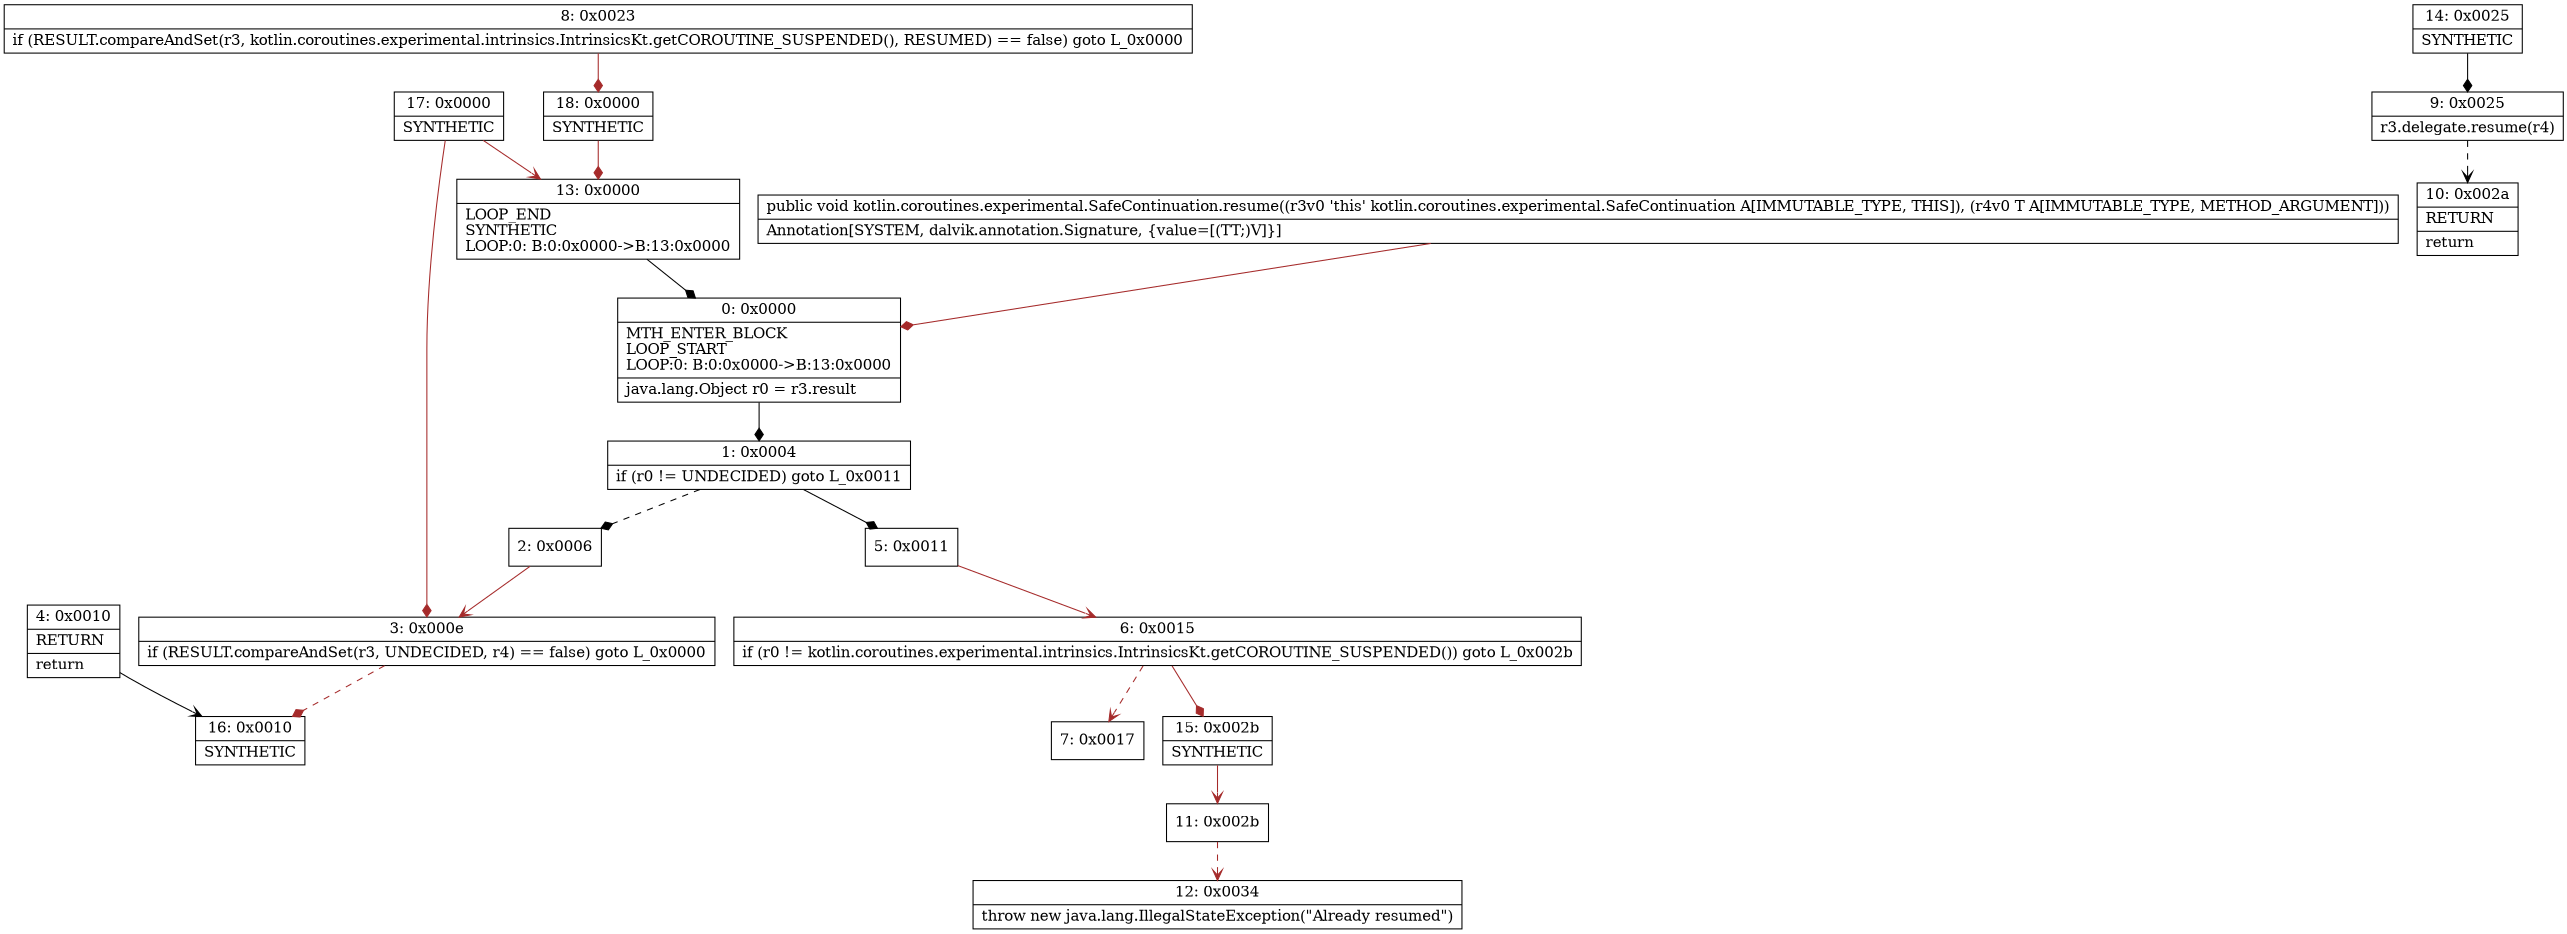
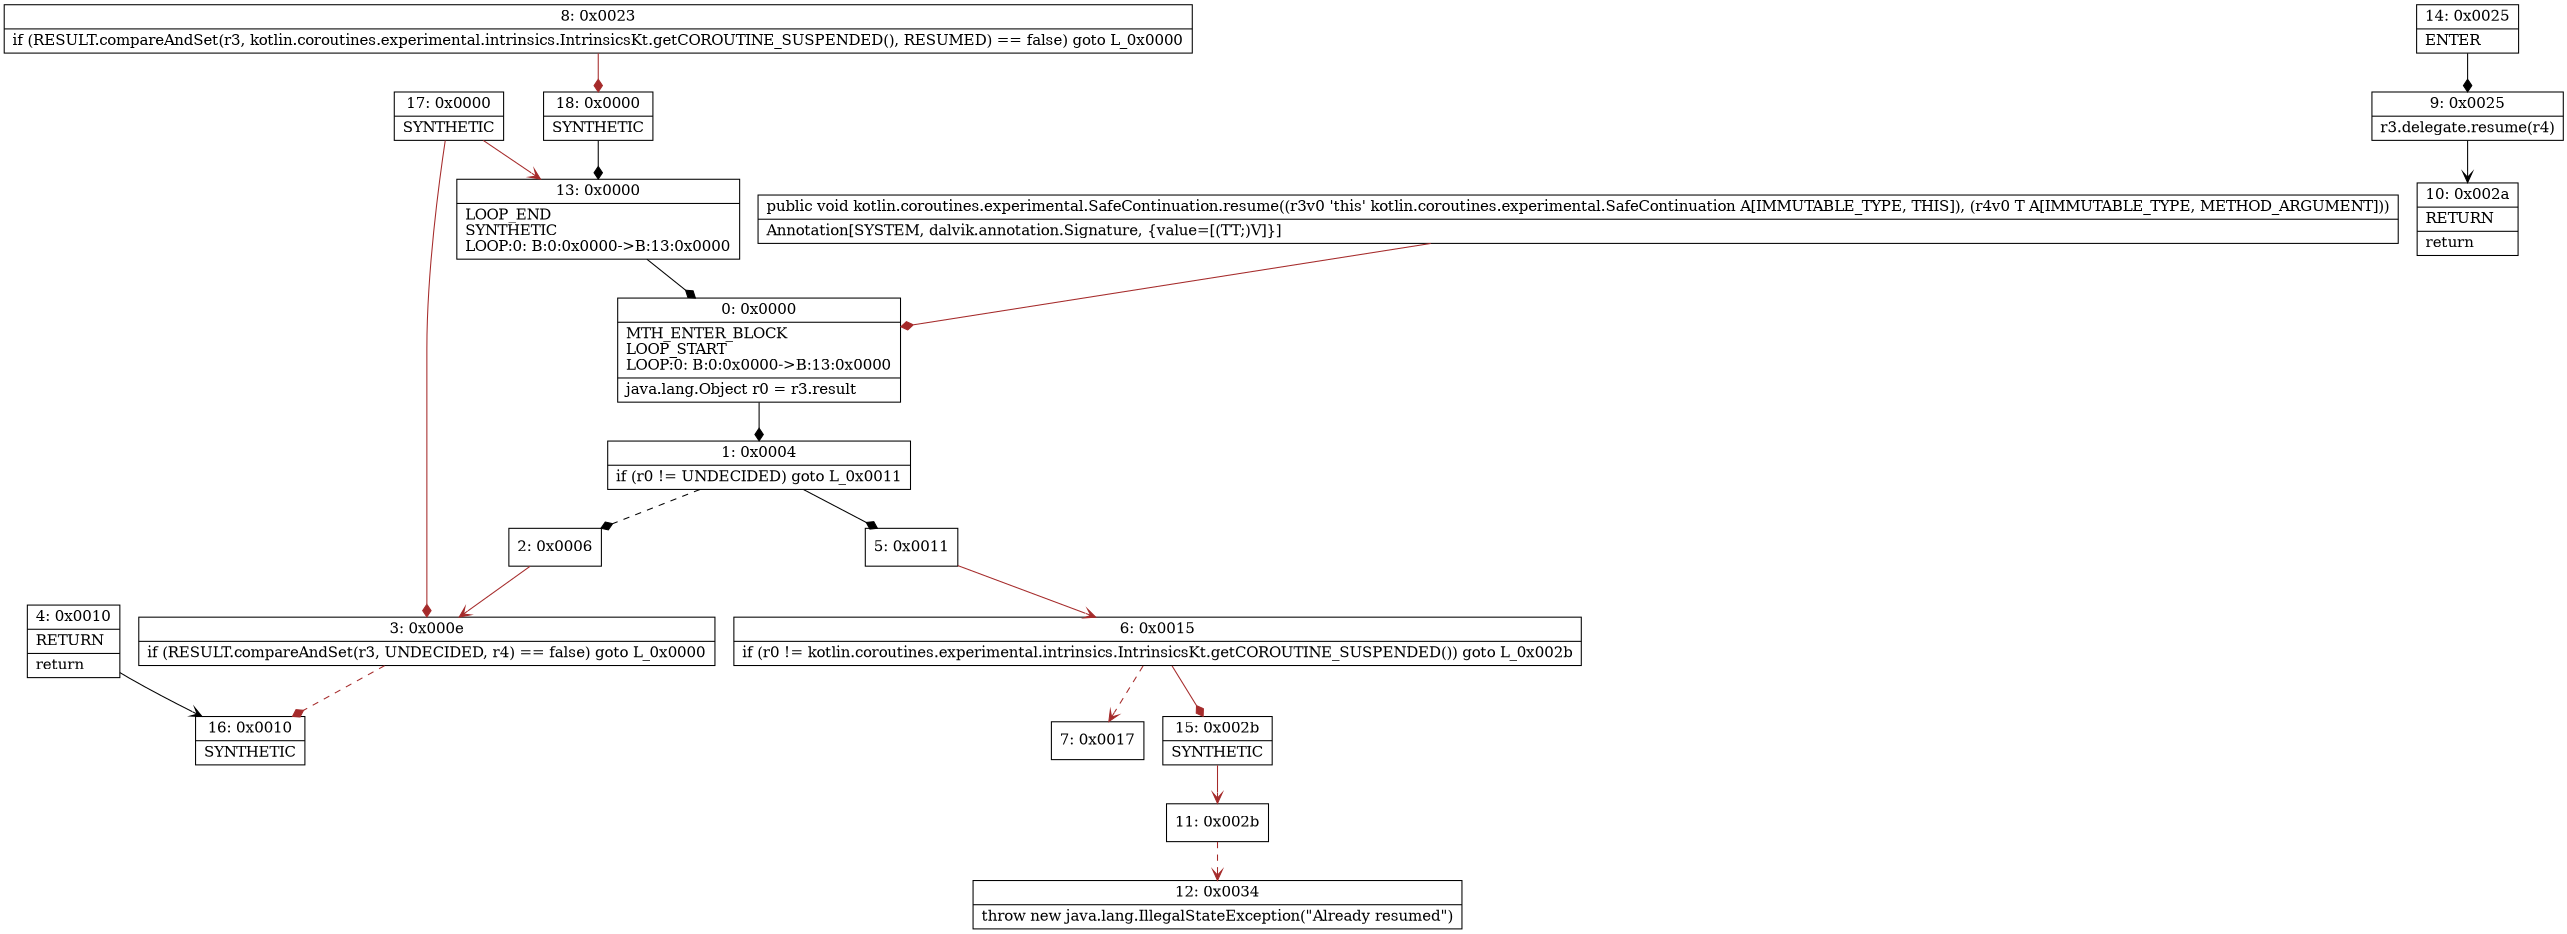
(2468, 40) -> (2453, 40)
(598, 154) -> (598, 154)
(2468, 156) -> (2468, 156)
